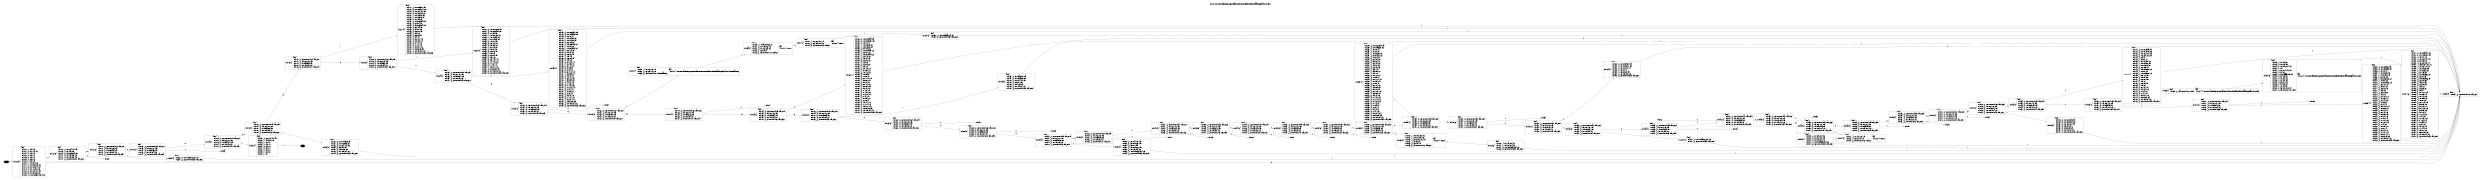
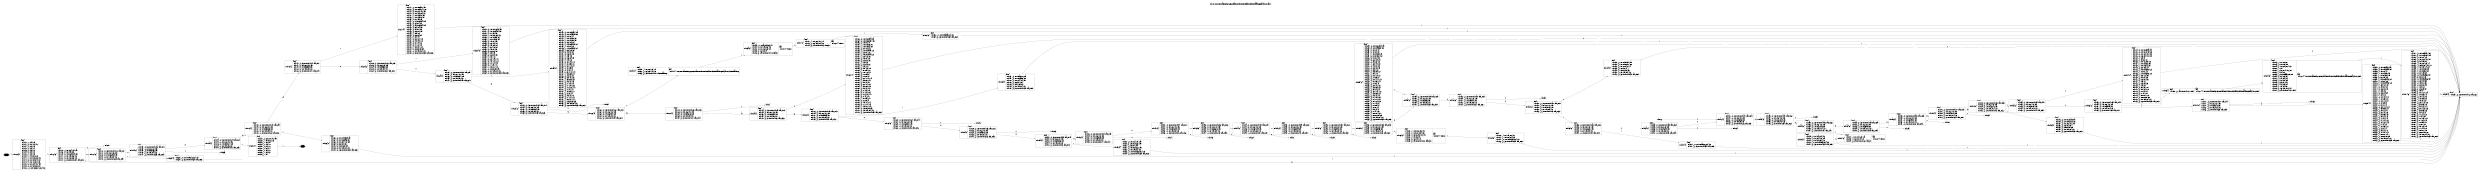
(1277, 163) -> (1296, 163)
